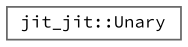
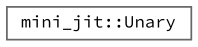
(94, 23) -> (99, 23)
